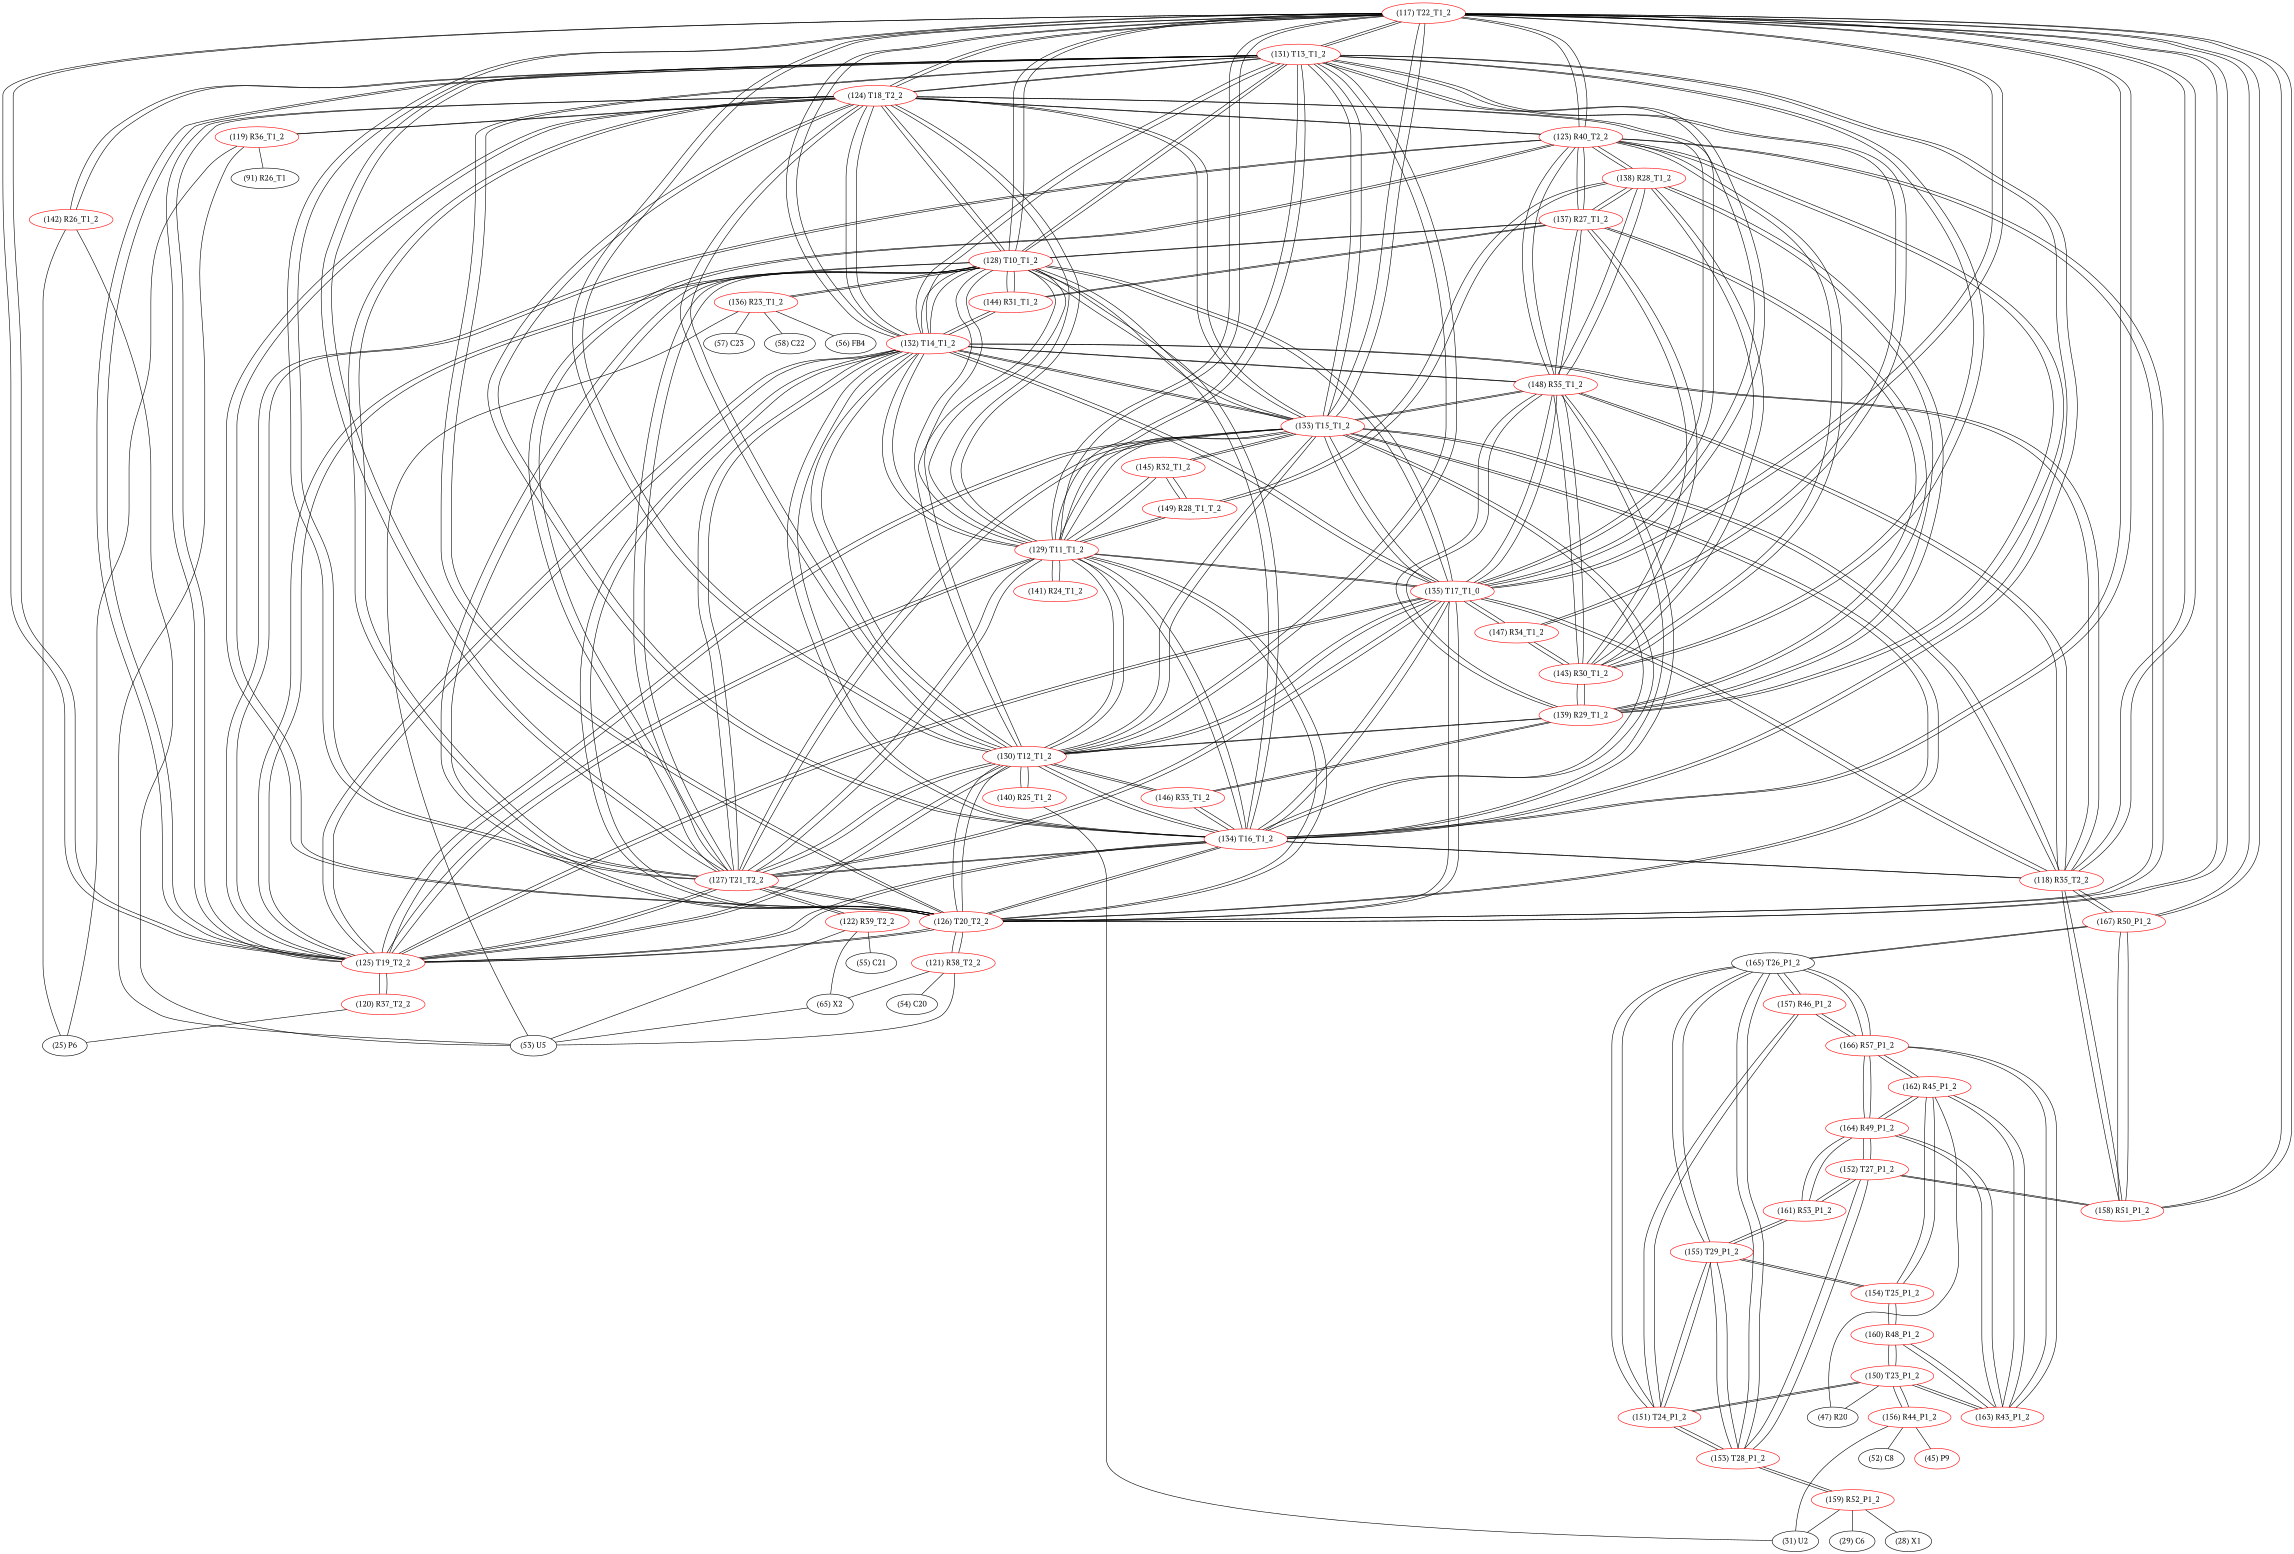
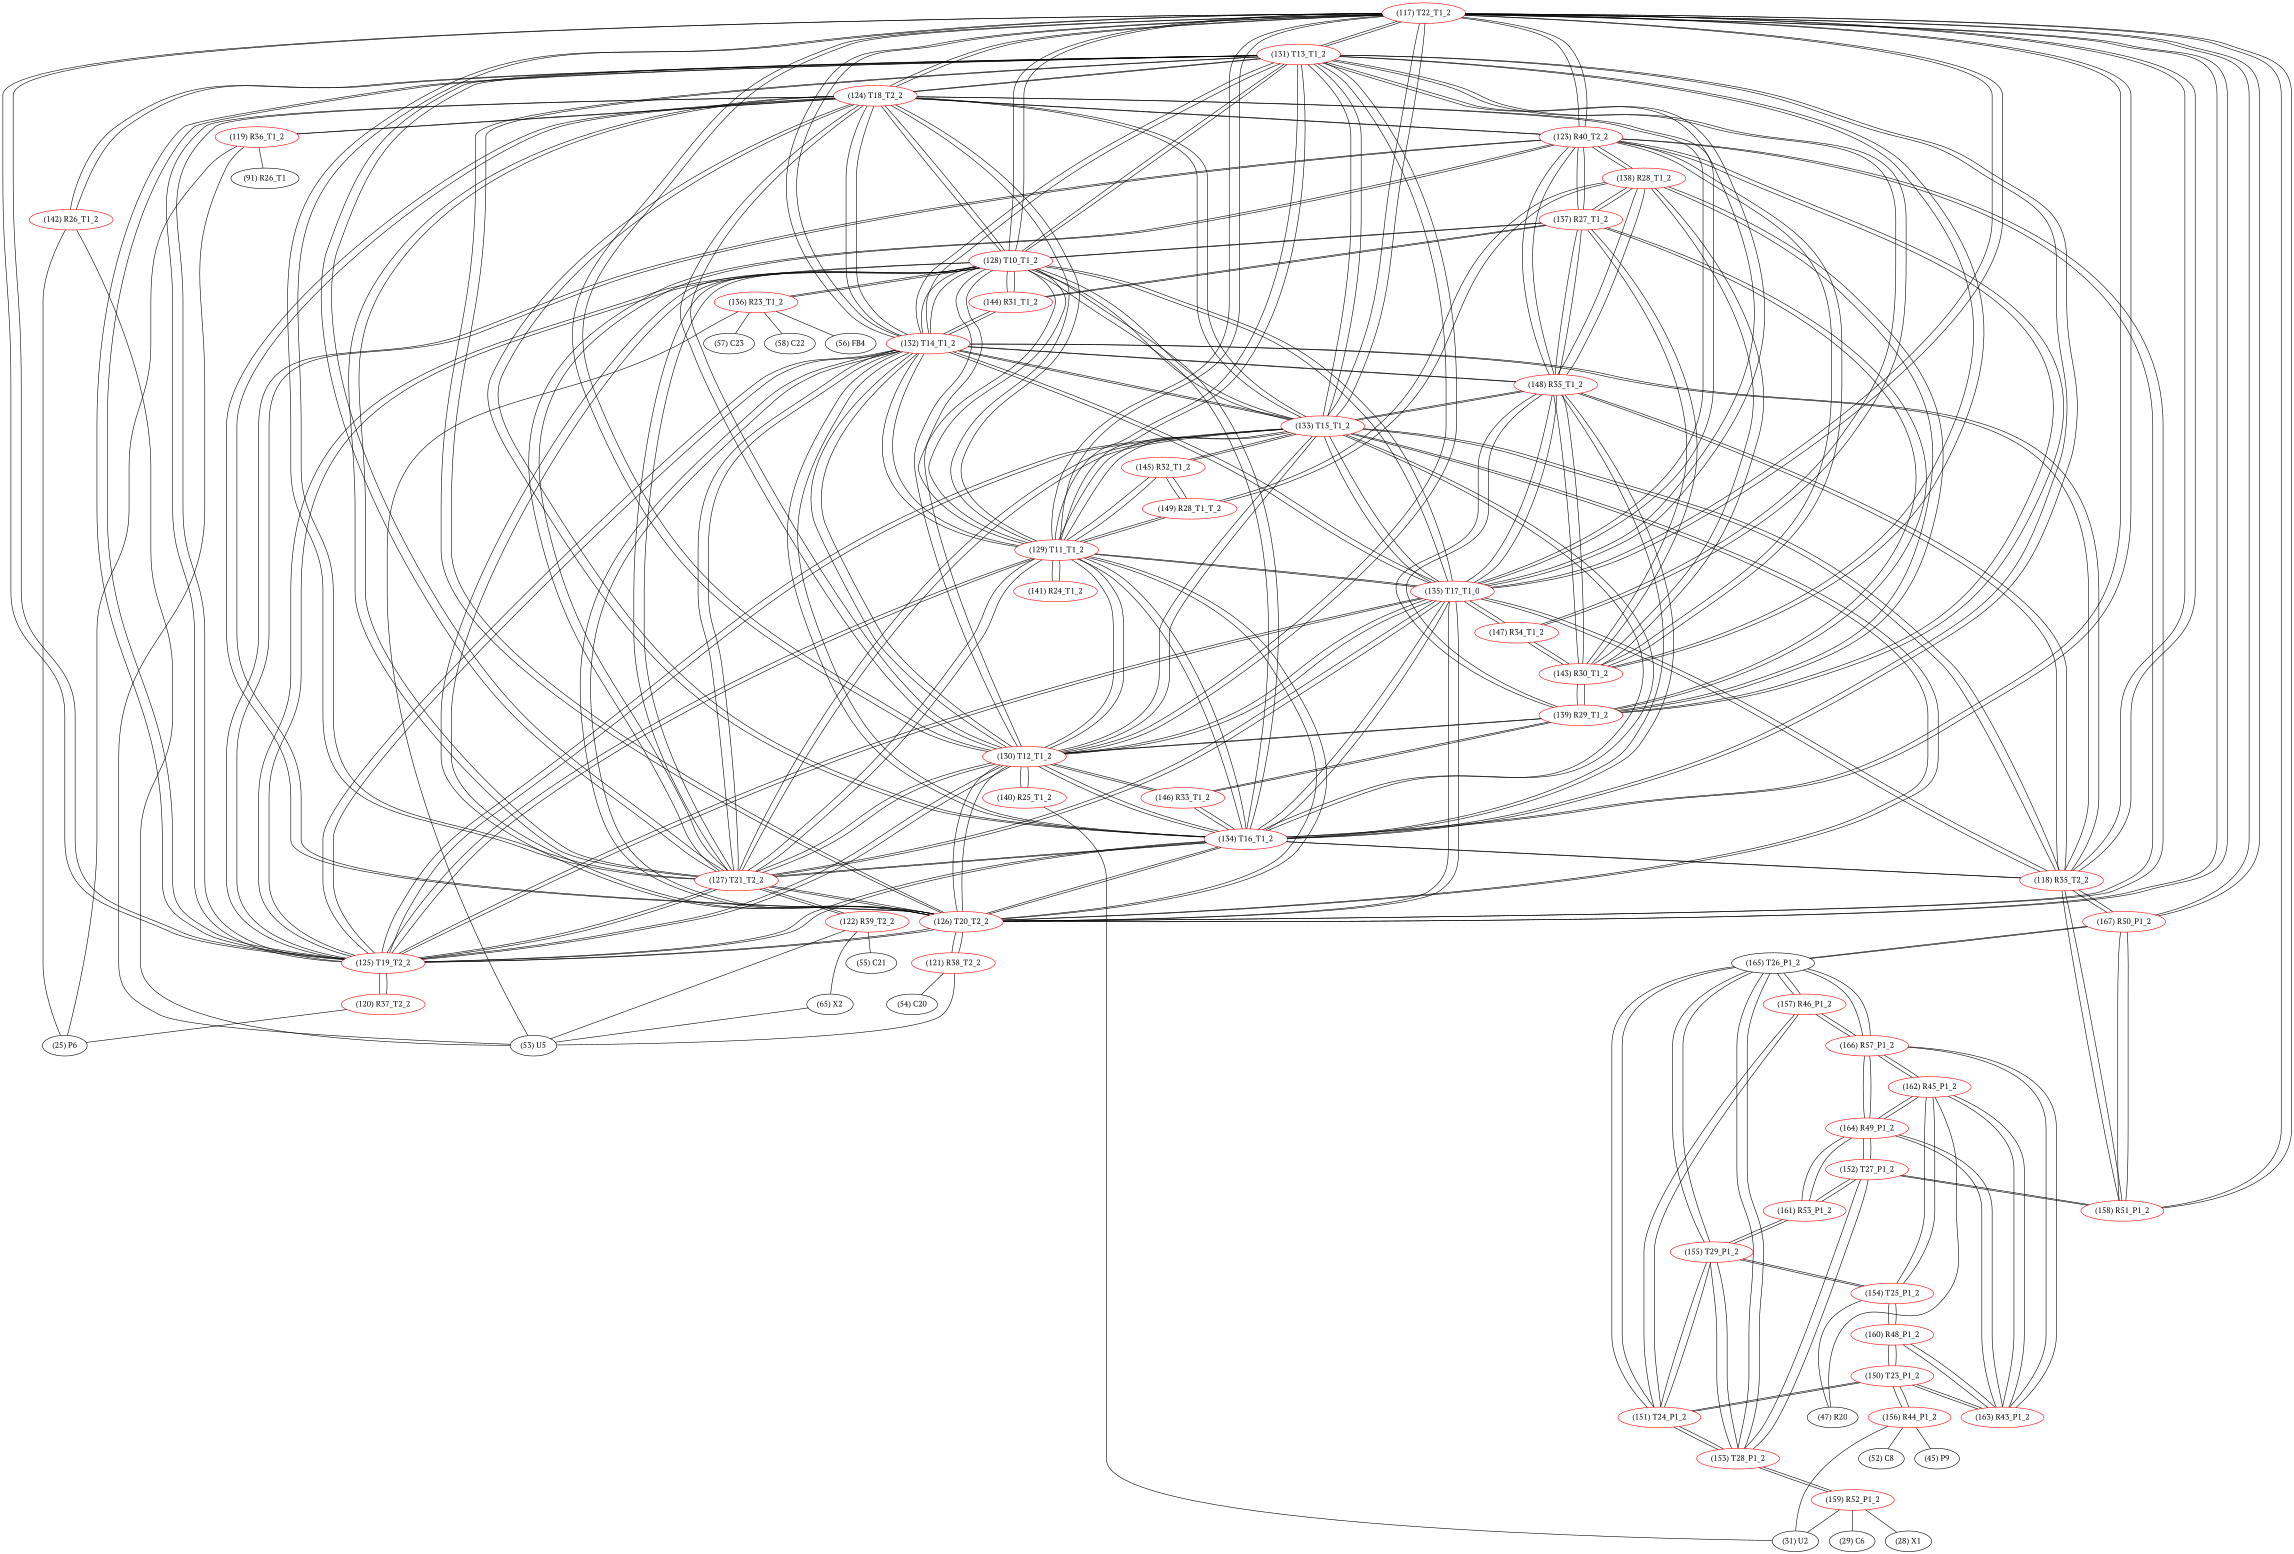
(889, 985) -> none
(1862, 1397) -> (1820, 1344)
(1937, 1459) -> (1937, 1459)
